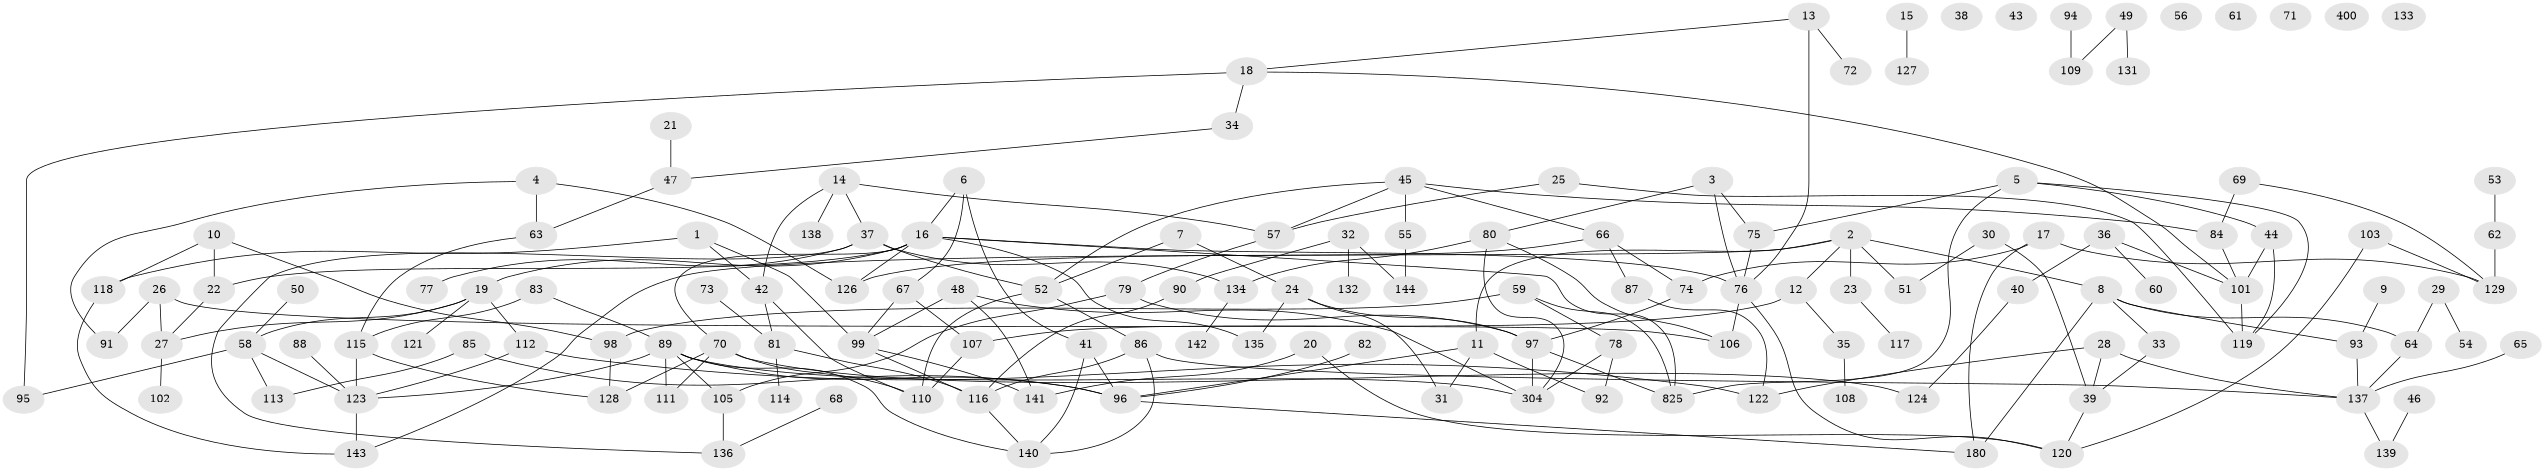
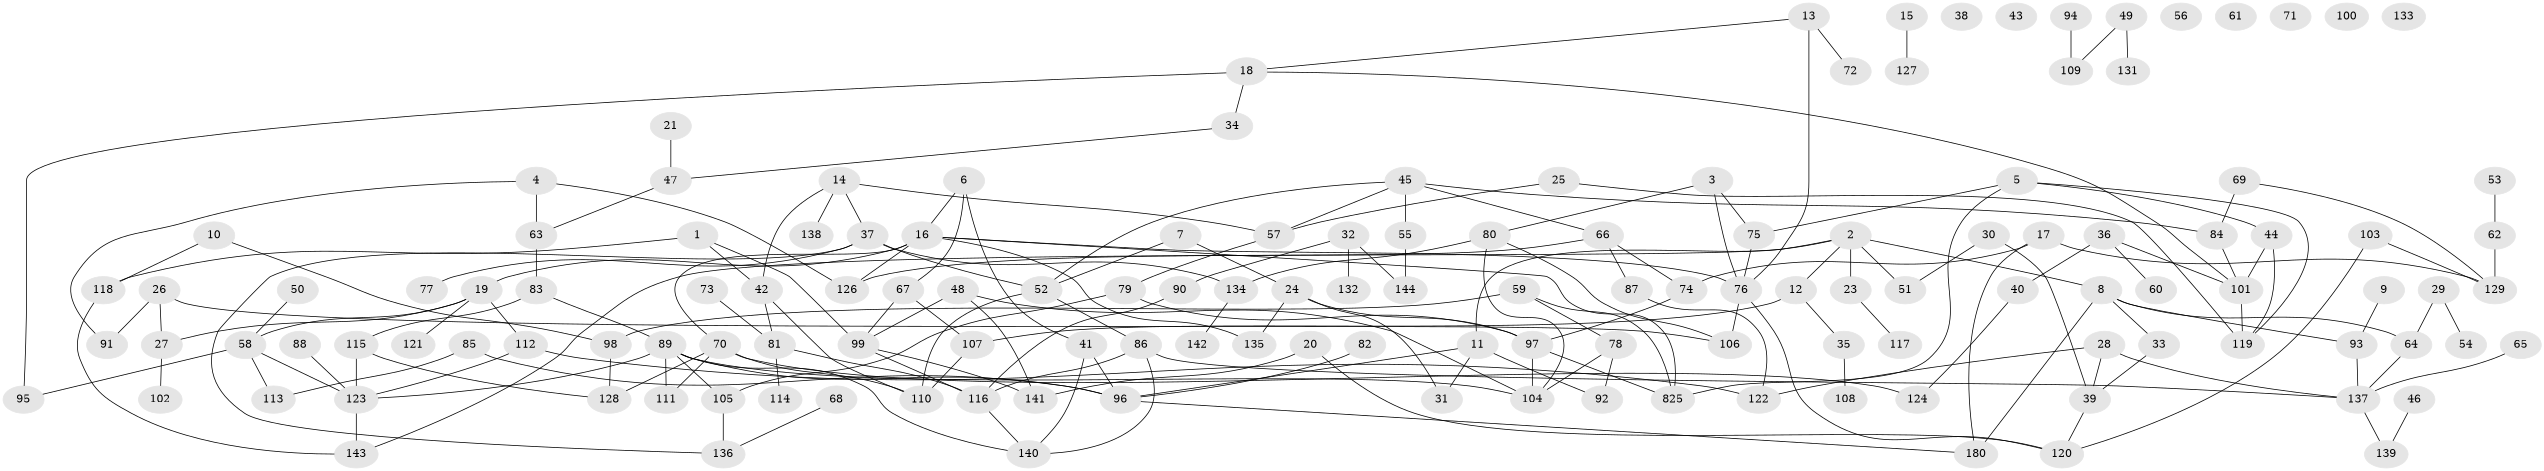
(2347, 17) -> (2347, 17)
(424, 262) -> (536, 263)
(214, 290) -> none
(1532, 400) -> (1532, 400)
